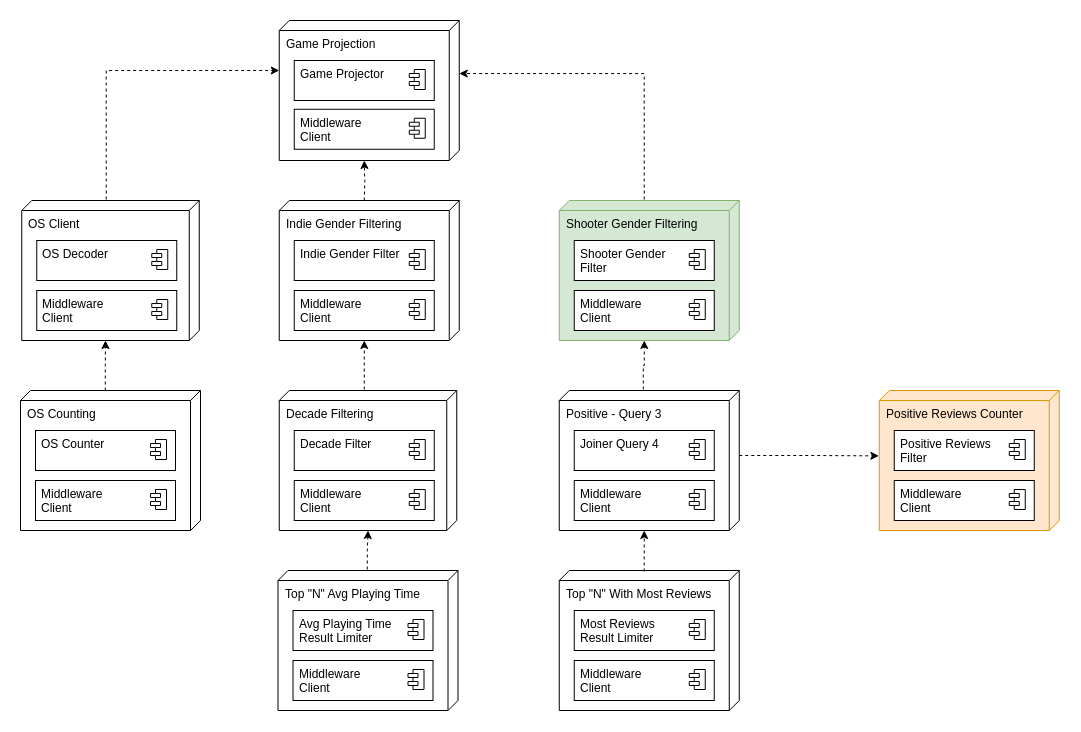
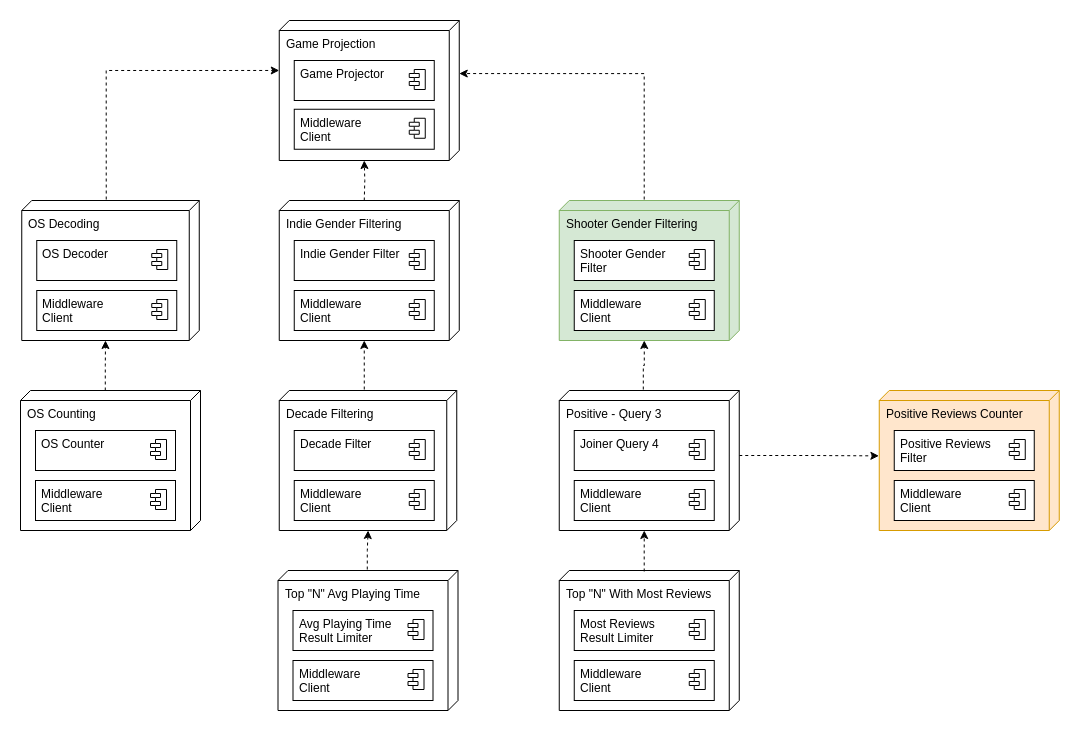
(54, 225) -> (62, 225)
